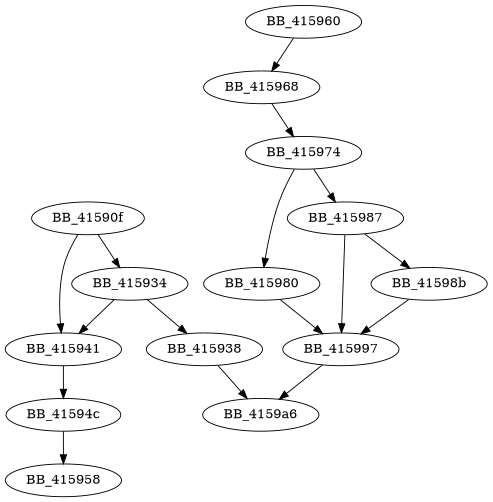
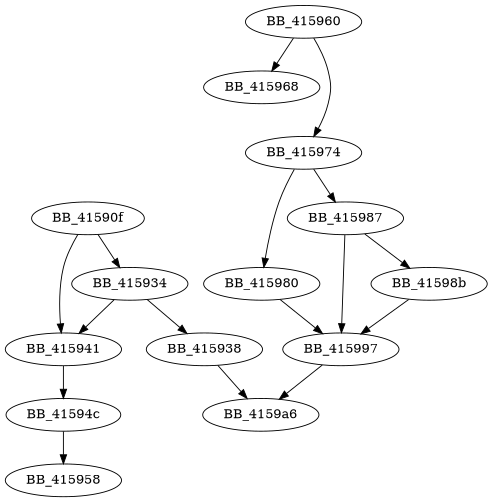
(280, 116) -> (330, 83)
